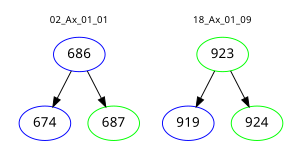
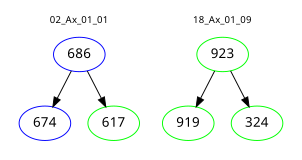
(114, 123) -> (114, 123)
(188, 123) -> (188, 123)
(257, 123) -> (257, 123)
